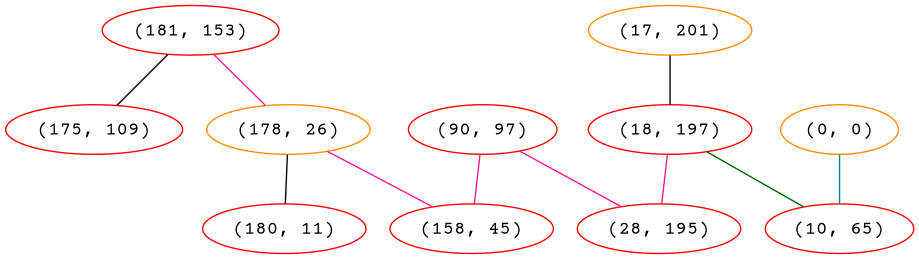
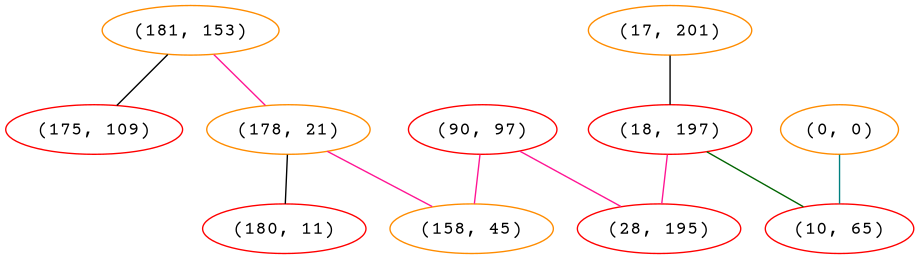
(191, 30) -> (191, 30)
(288, 130) -> (288, 130)
(472, 229) -> (472, 229)
